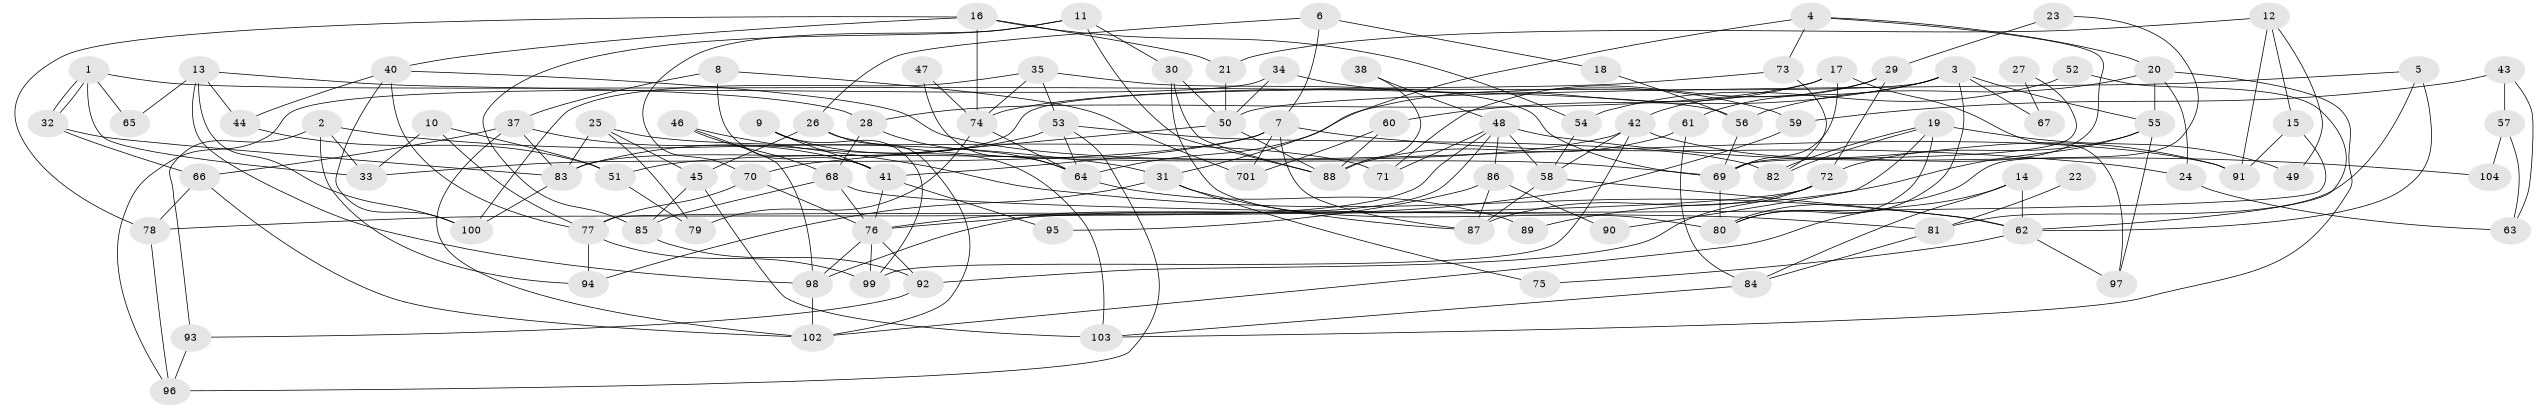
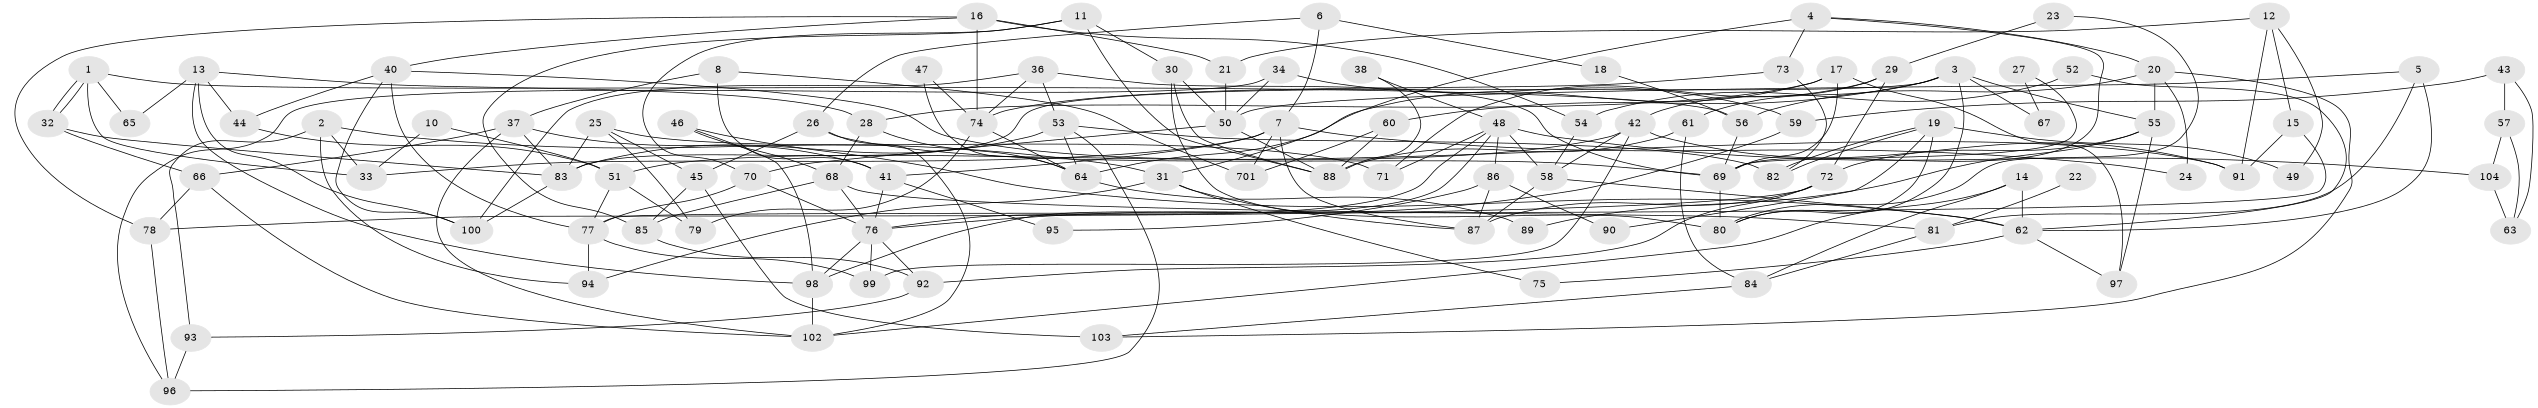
(1038, 70) -> (1038, 70)
(760, 124) -> none
(500, 183) -> (602, 204)
(2344, 217) -> (2500, 204)
